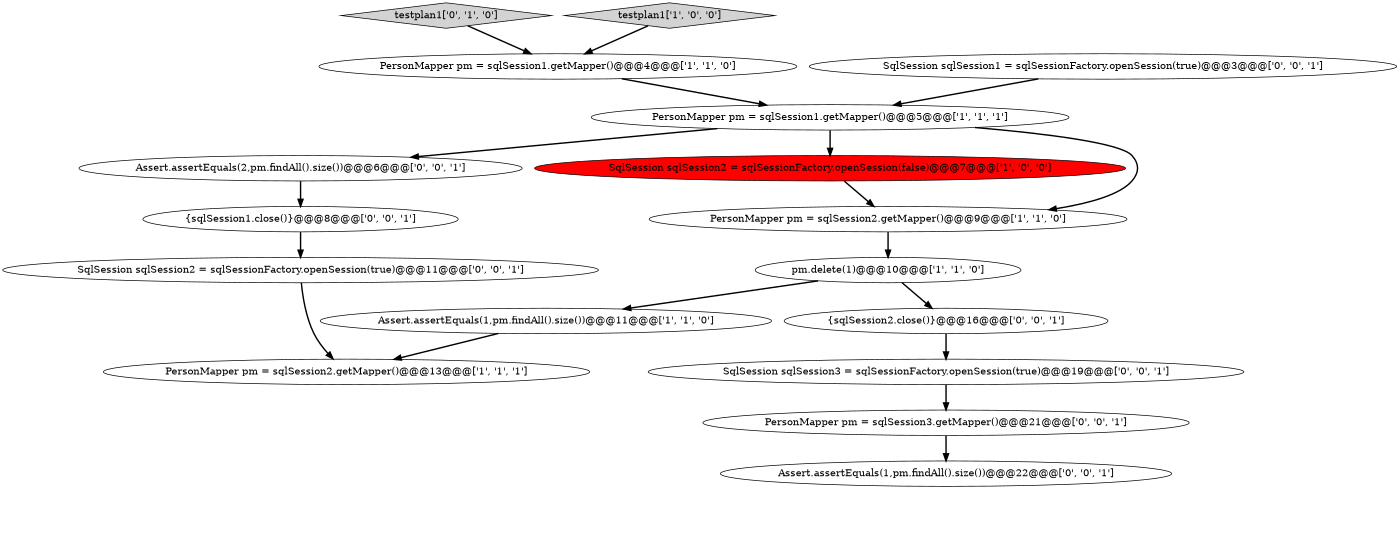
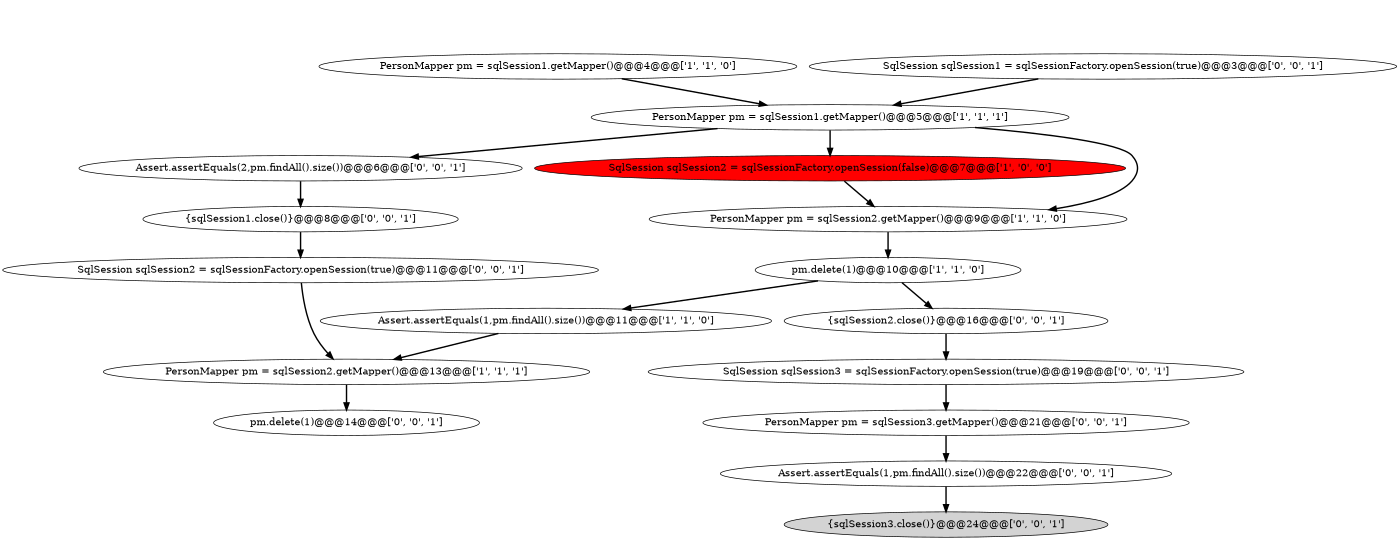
(446, 16) -> none
(670, 16) -> none
none -> (347, 423)
none -> (946, 525)
